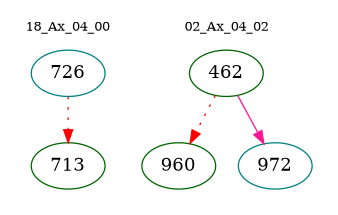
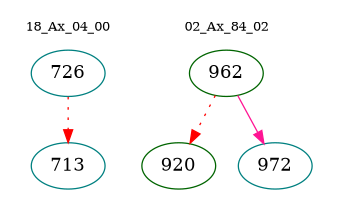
(227, 28) -> (227, 28)
(226, 73) -> (226, 73)
(68, 166) -> (68, 166)
(179, 166) -> (179, 166)
